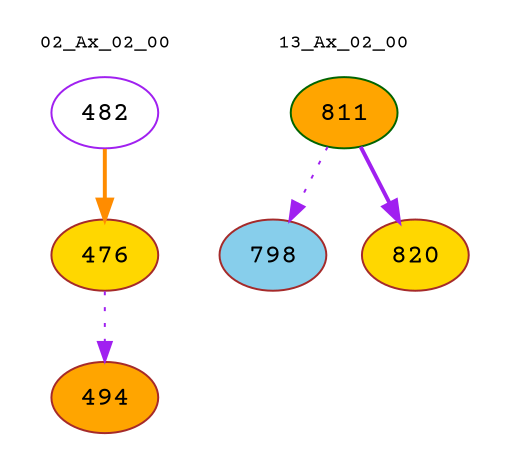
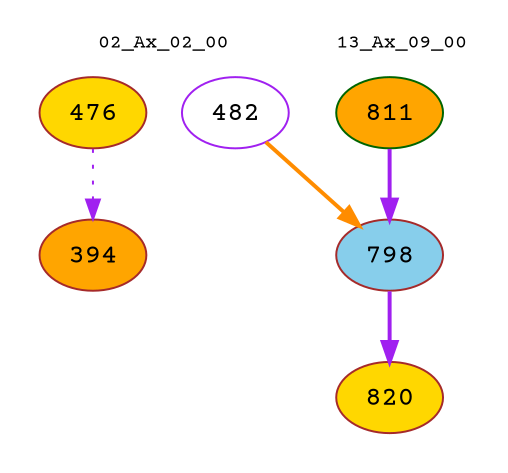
(344, 43) -> (402, 43)
(105, 174) -> (291, 165)
(313, 175) -> (390, 174)
(375, 175) -> (390, 317)
(105, 398) -> (93, 255)
